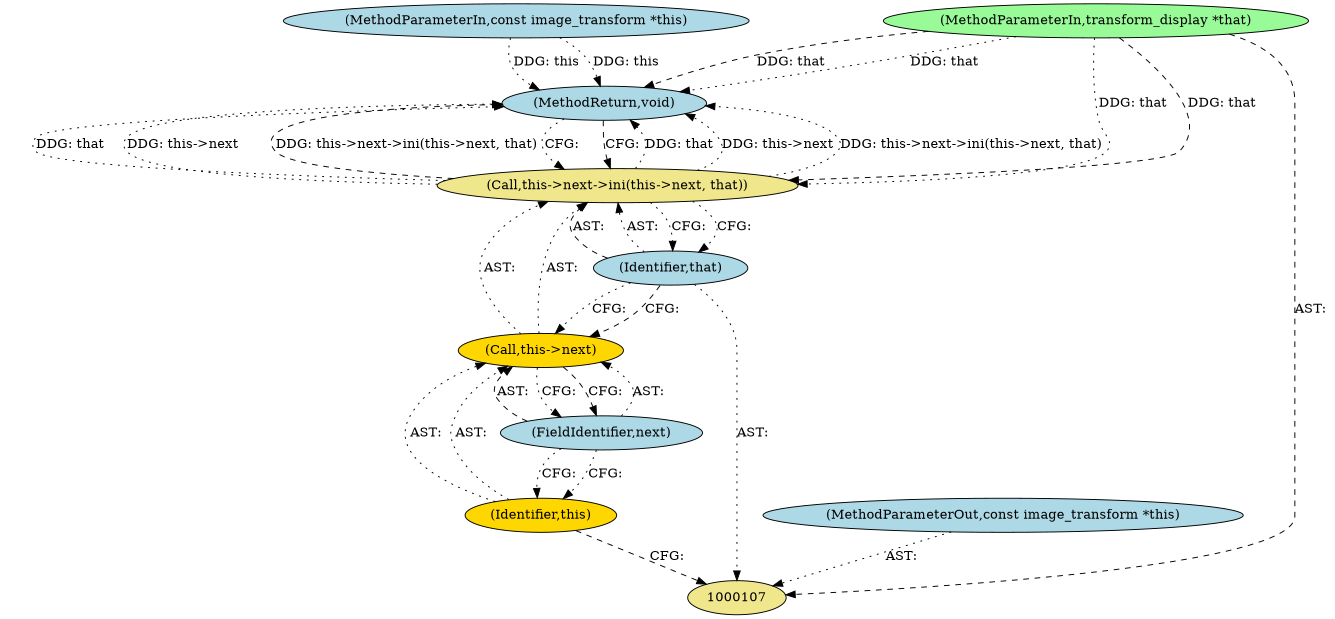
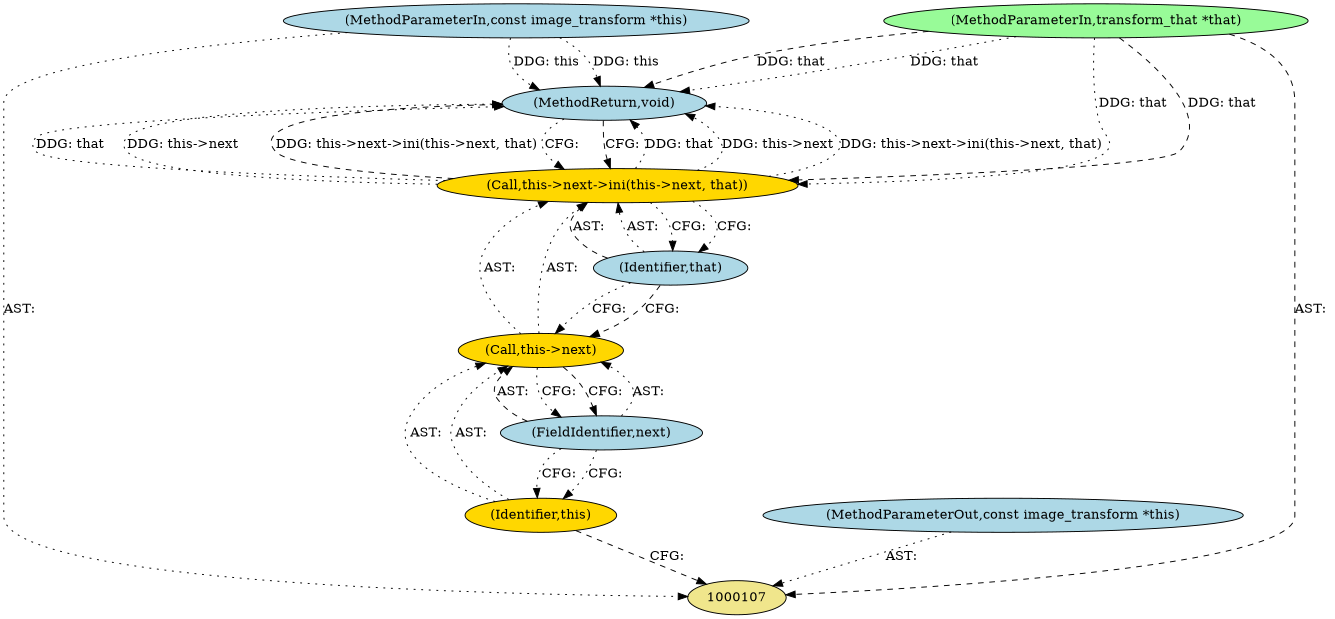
(1096, 21) -> (1096, 21)
(618, 186) -> (618, 186)
(737, 420) -> (4, 475)
